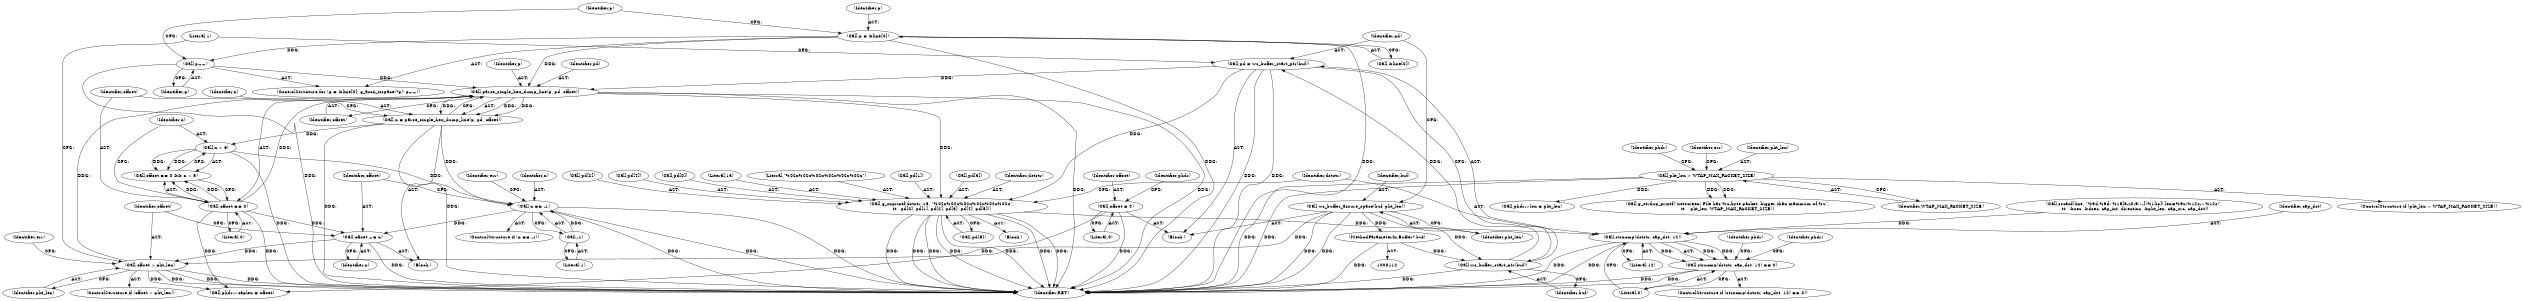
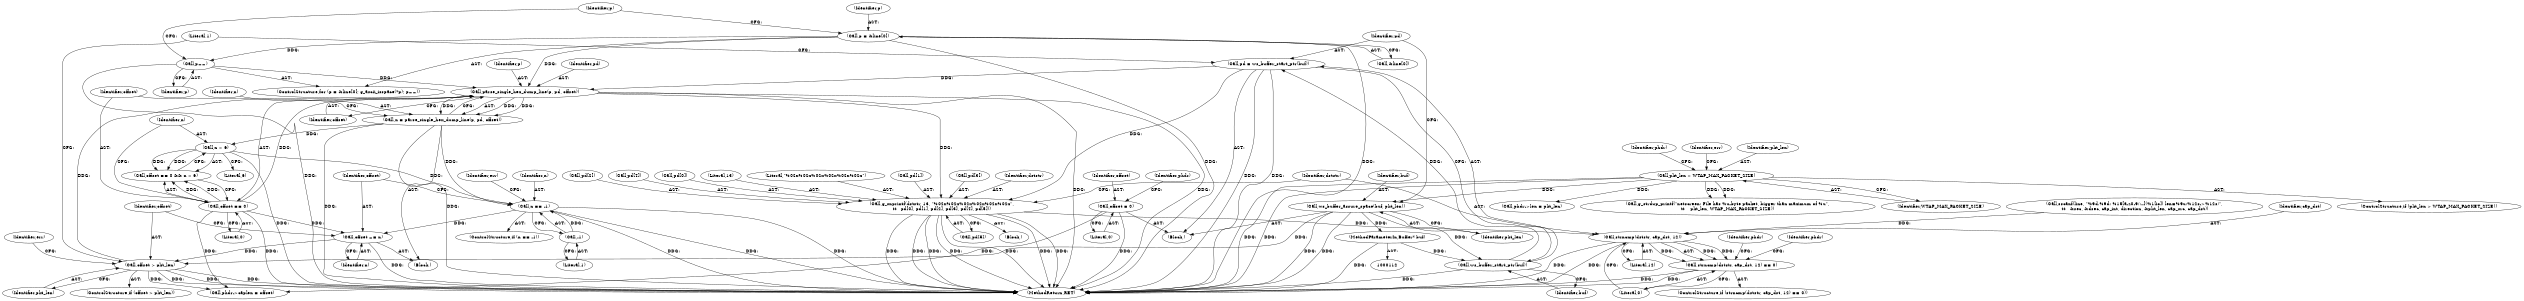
none -> (235, 176)
none -> (1526, 189)
(1051, 293) -> (1051, 293)
